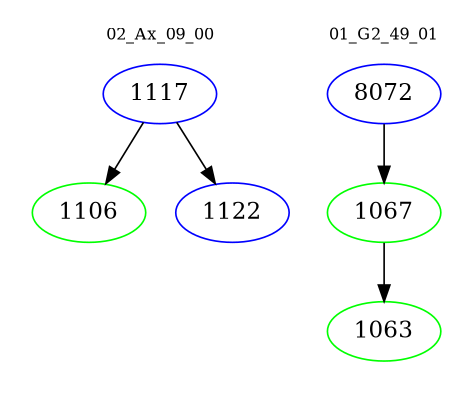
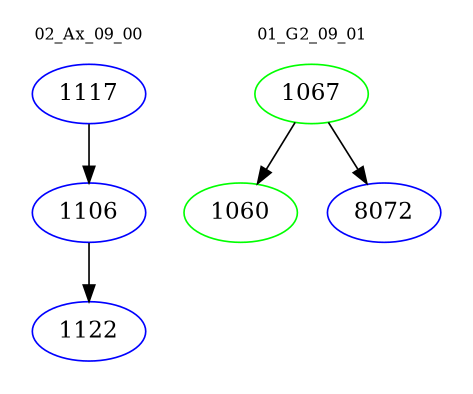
(384, 35) -> (312, 35)
(384, 145) -> (343, 146)
(191, 146) -> (89, 264)
(89, 213) -> (89, 213)
(384, 331) -> (241, 213)
